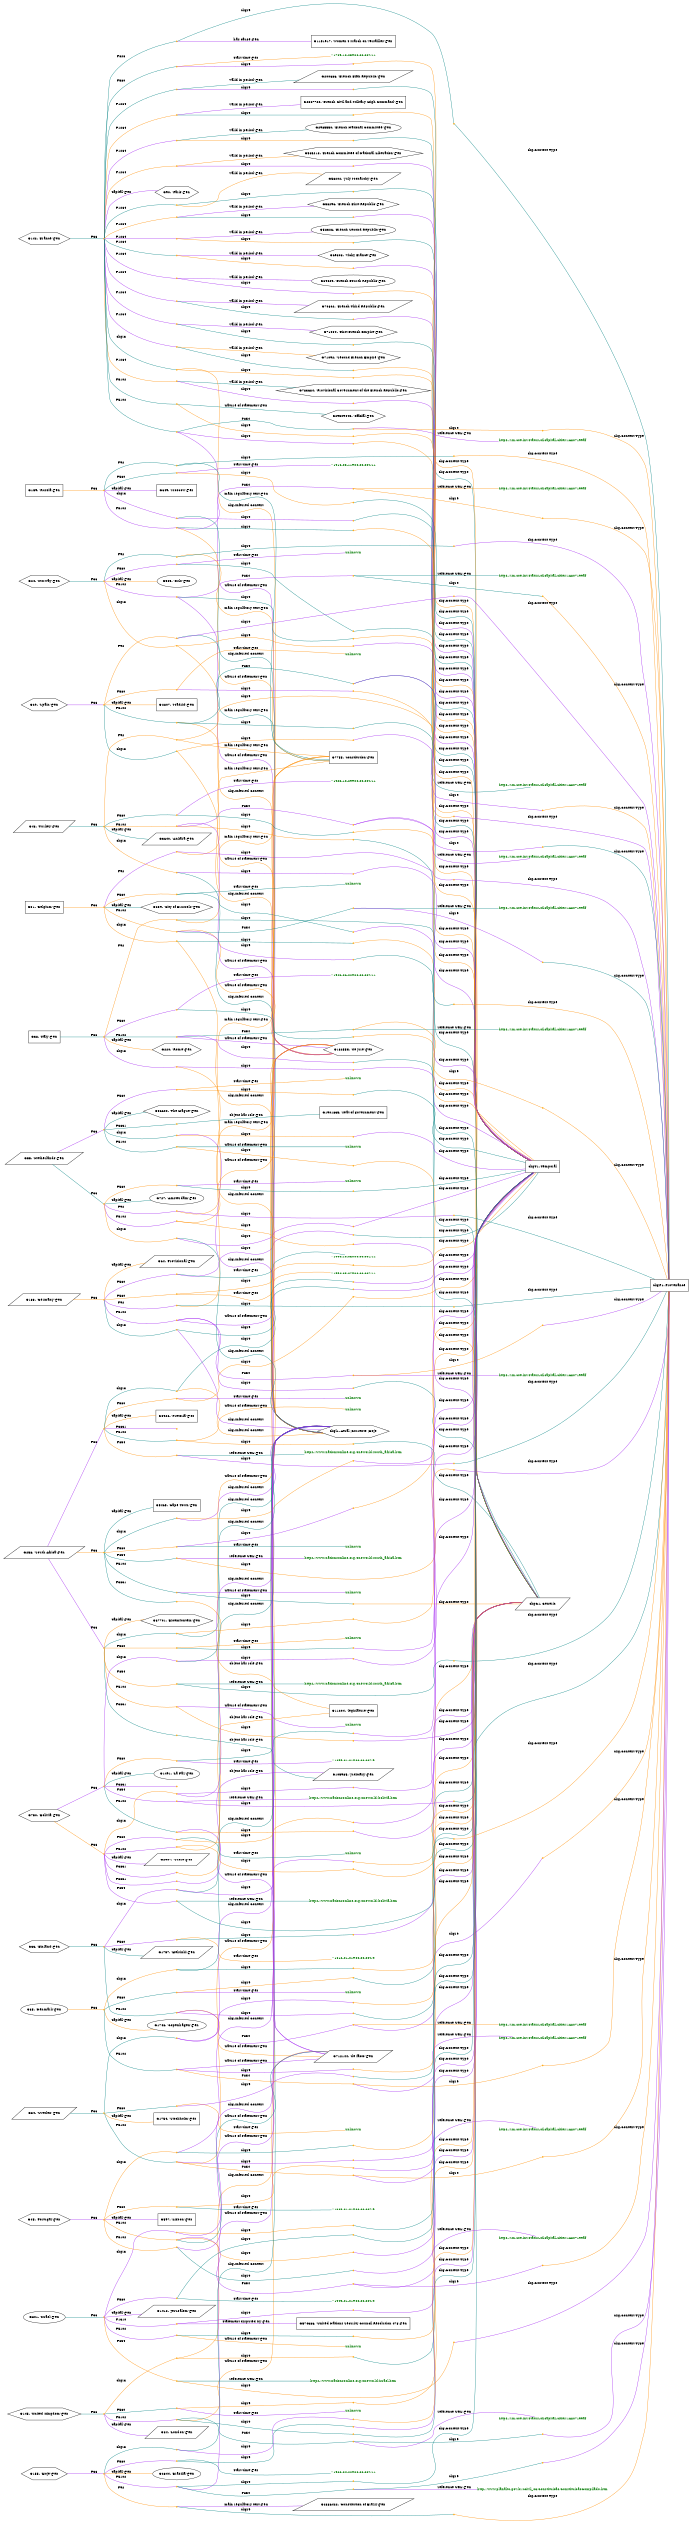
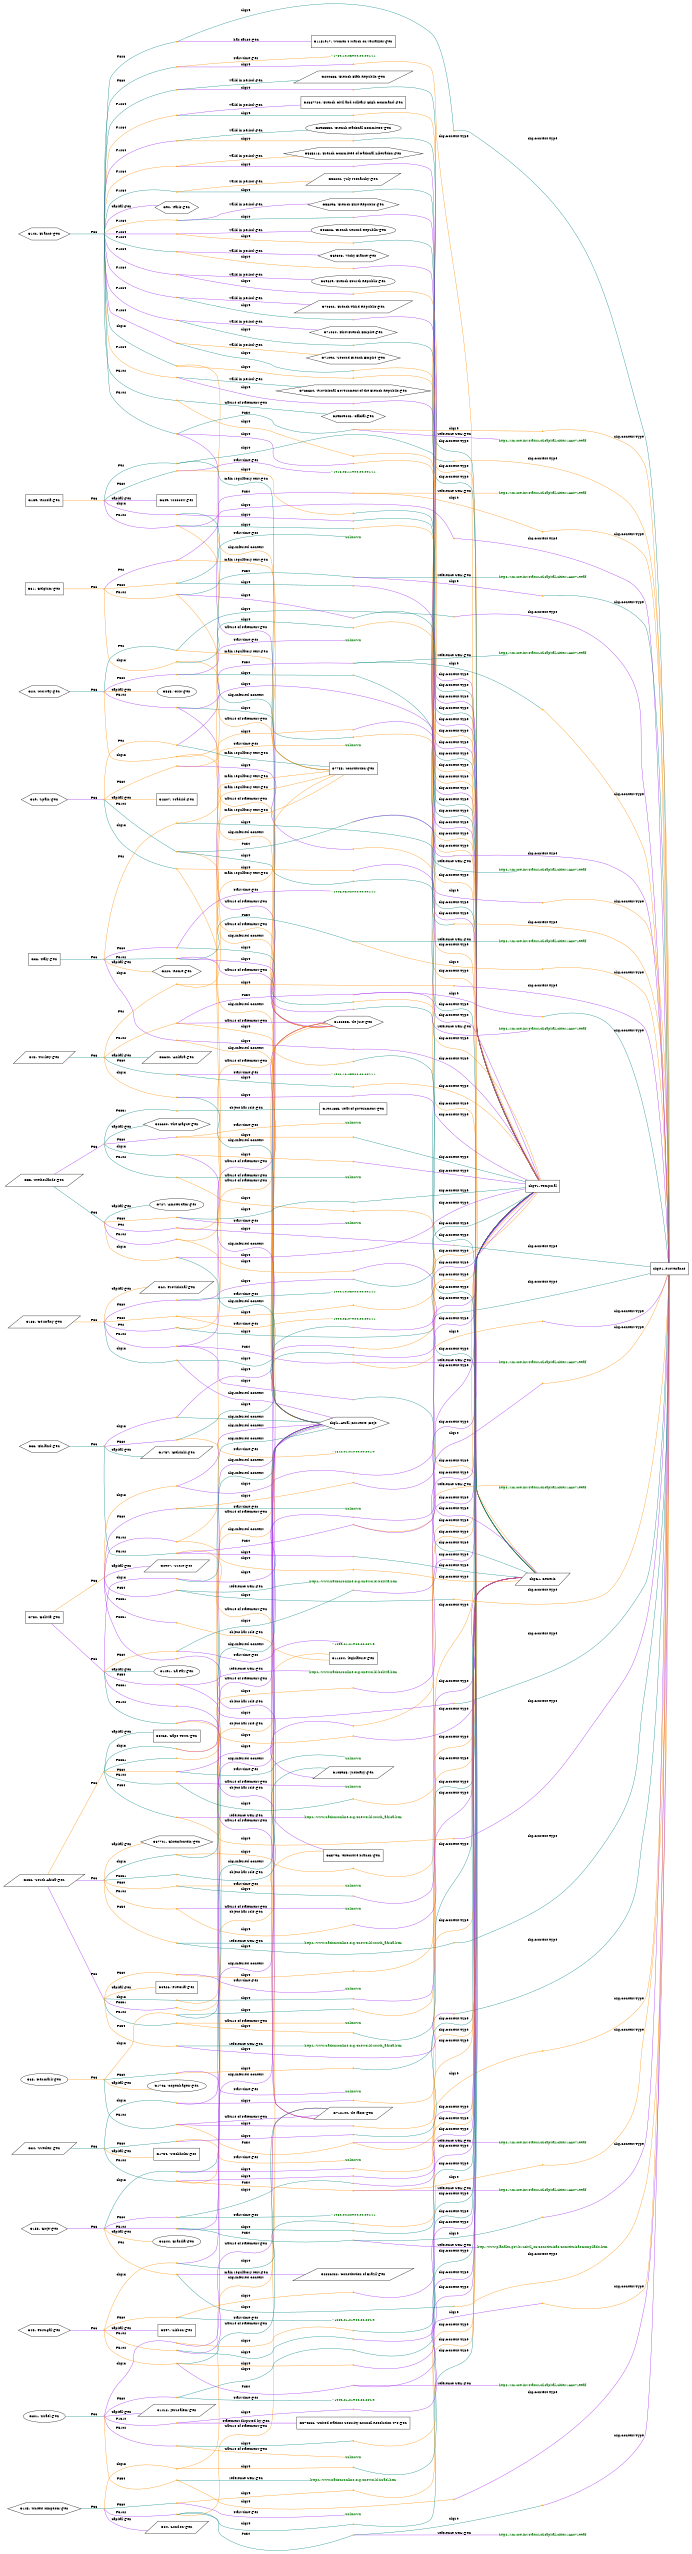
(177, 907) -> none
(44, 1815) -> (44, 1617)
none -> (353, 1856)
